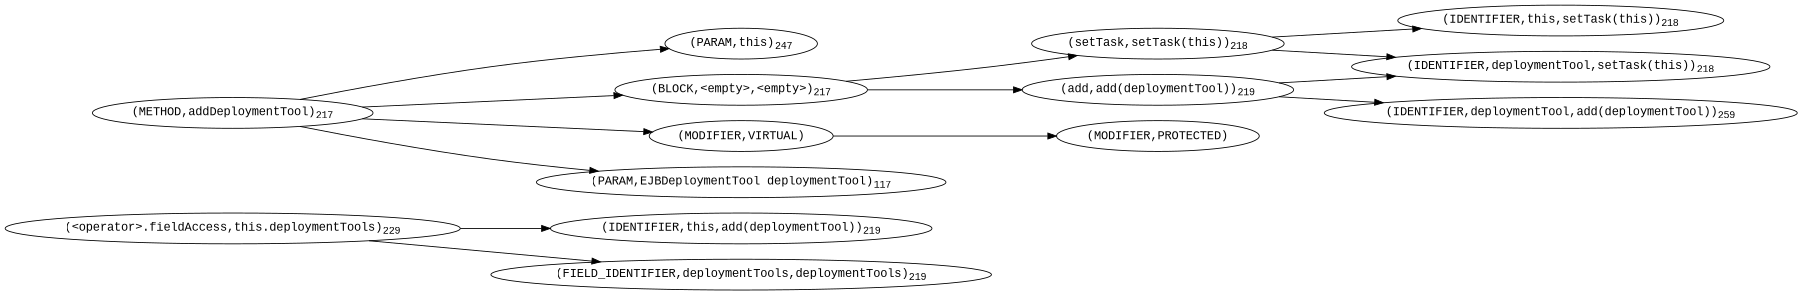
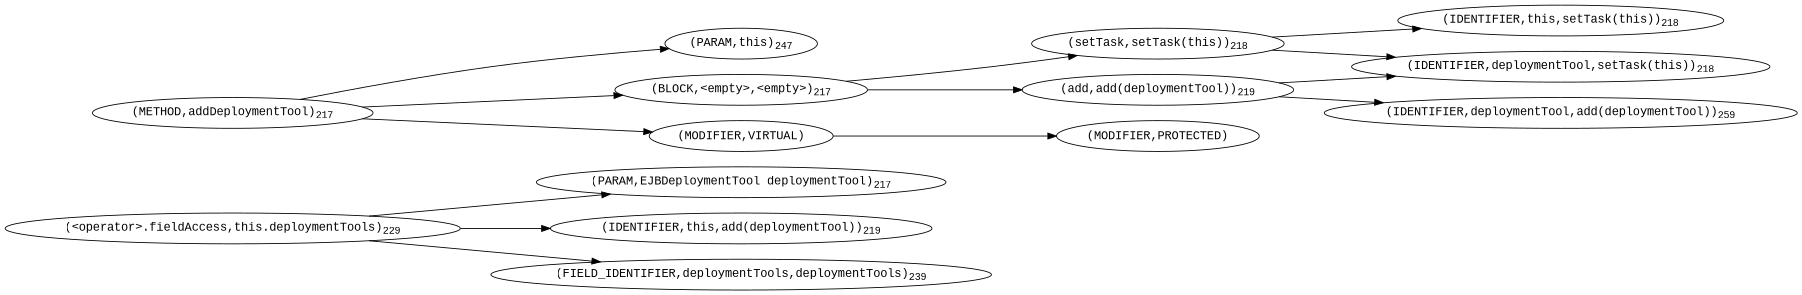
(444, 152) -> (485, 205)
(883, 181) -> (883, 181)
(918, 273) -> (918, 273)
